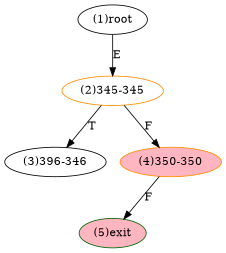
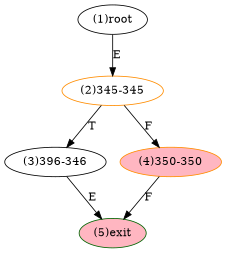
none -> (82, 195)
